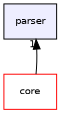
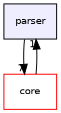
none -> (24, 52)
